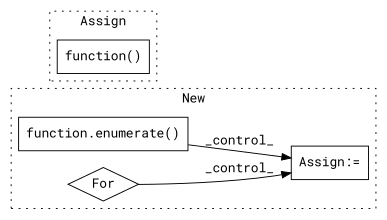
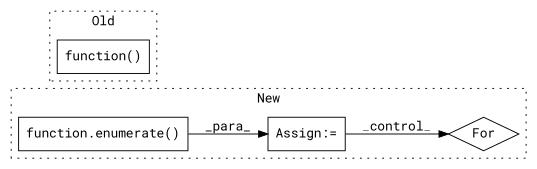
(103, 22) -> (103, 22)
(240, 141) -> (228, 127)
(210, 182) -> (392, 134)
